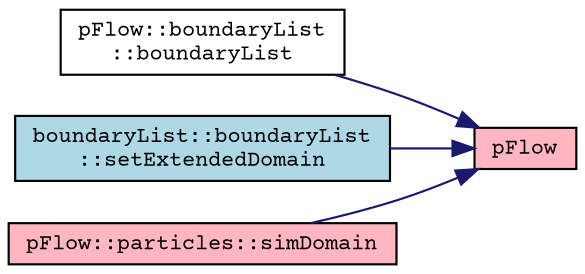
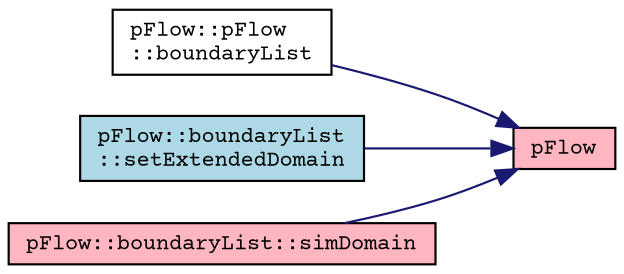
(203, 42) -> (222, 42)
(203, 148) -> (222, 148)
(203, 244) -> (222, 244)
